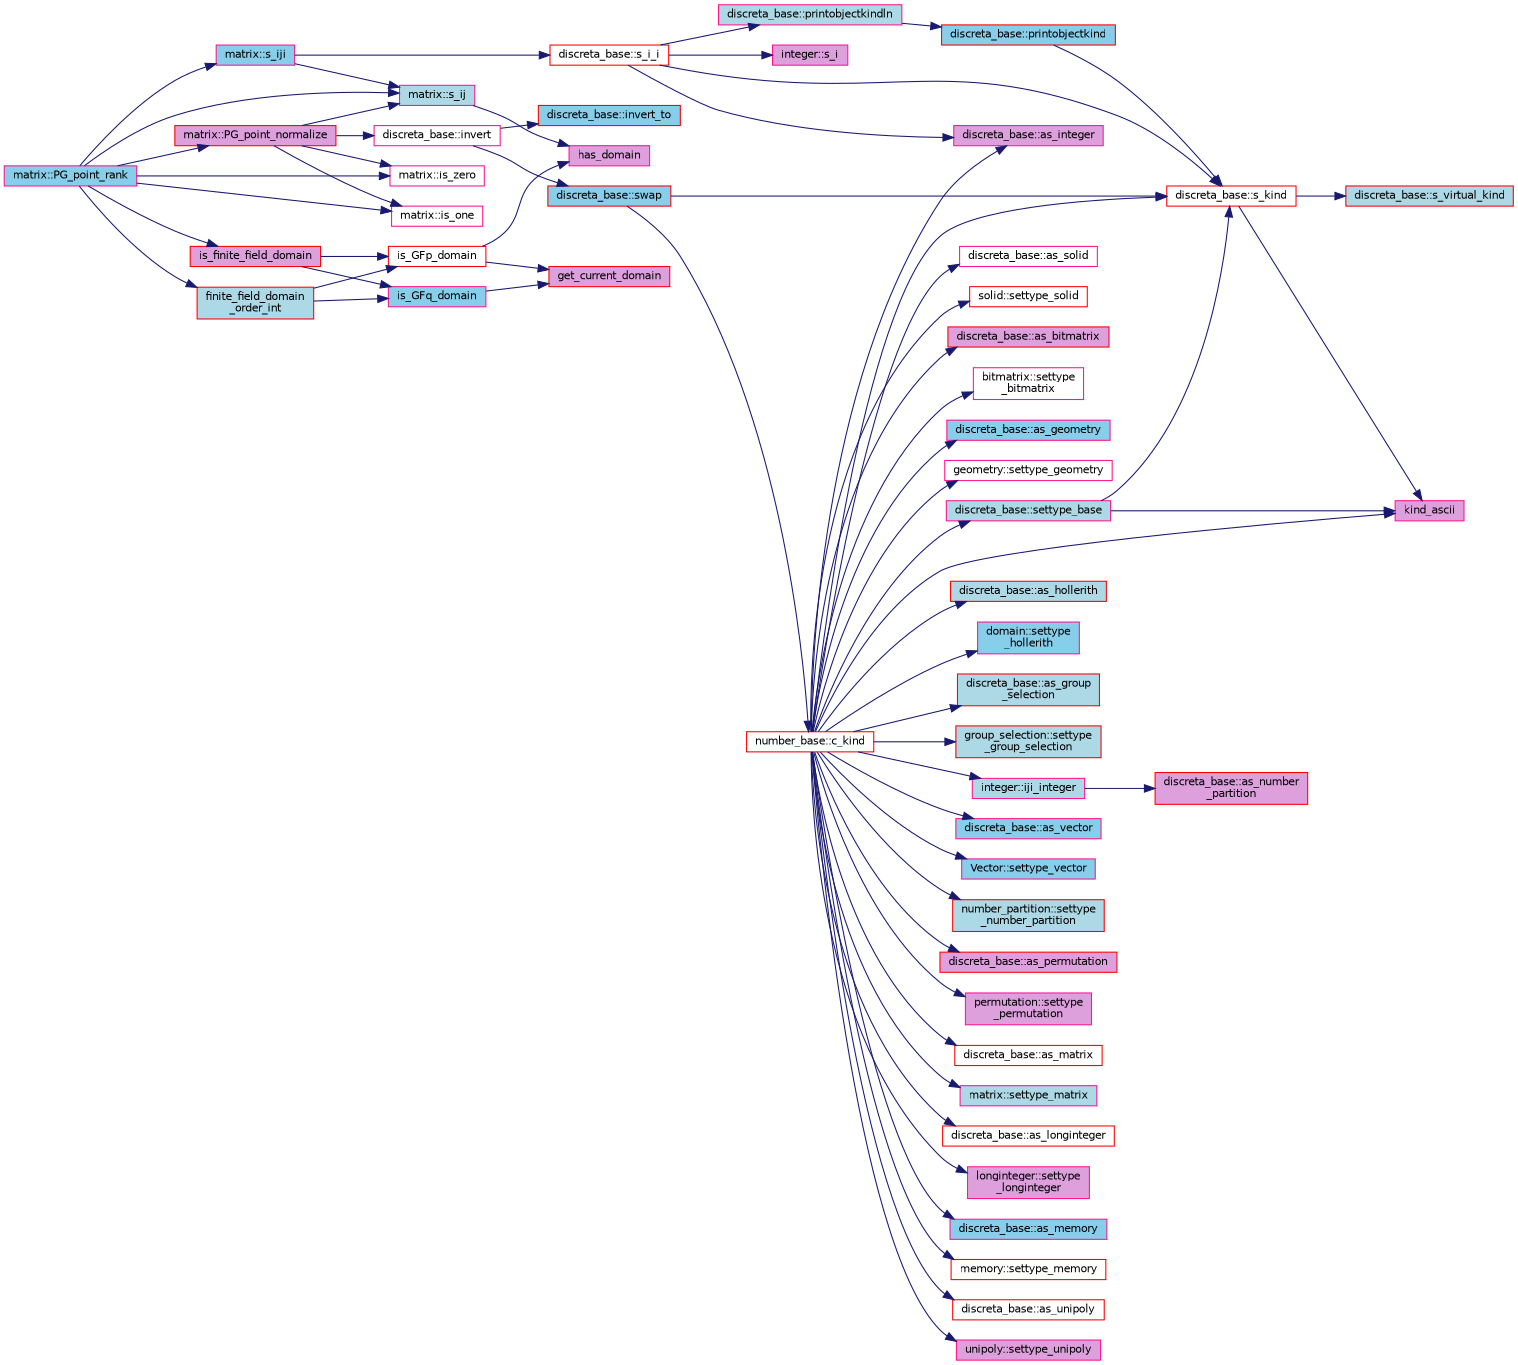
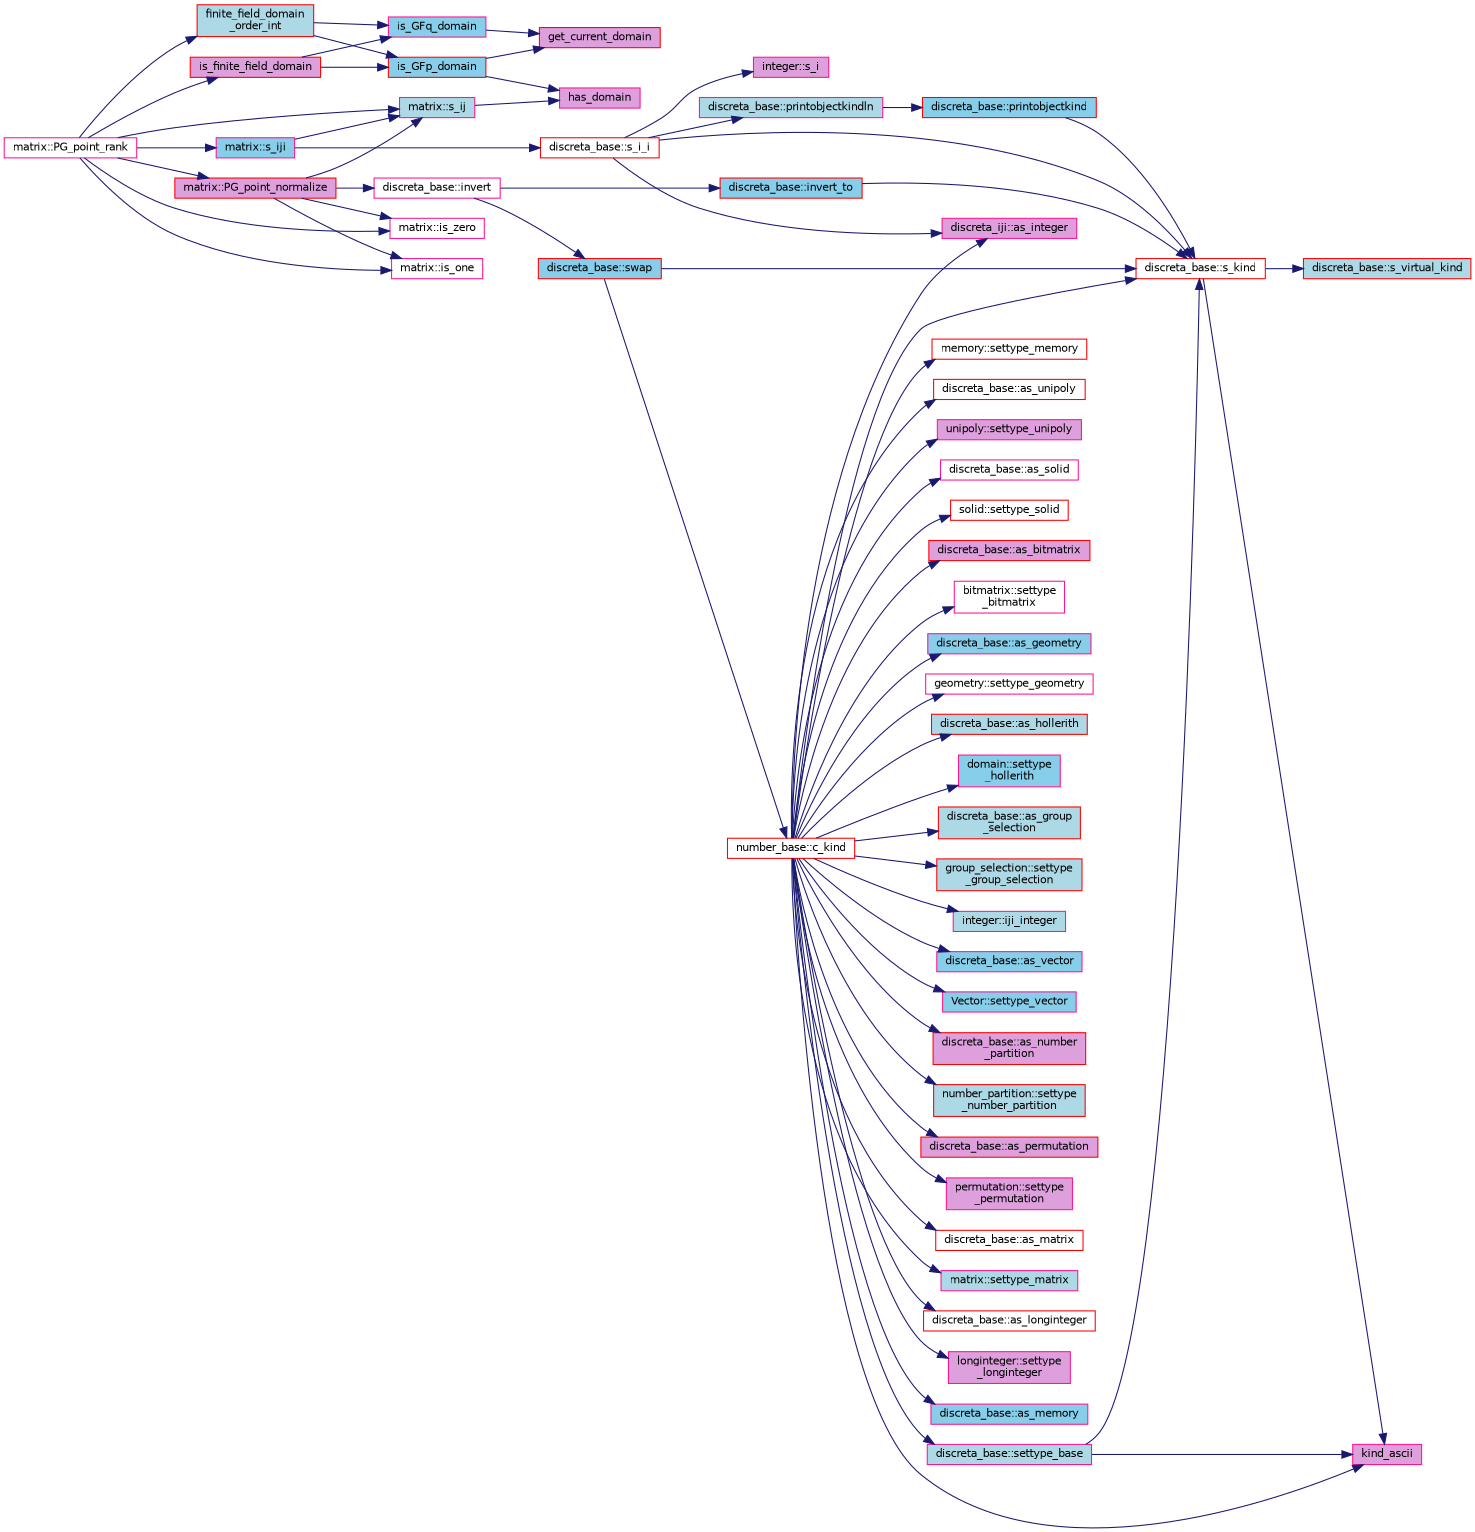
(1028, 136) -> (1009, 228)
(70, 176) -> (70, 148)
none -> (1027, 192)
(437, 256) -> (437, 67)
(1114, 788) -> (853, 952)
